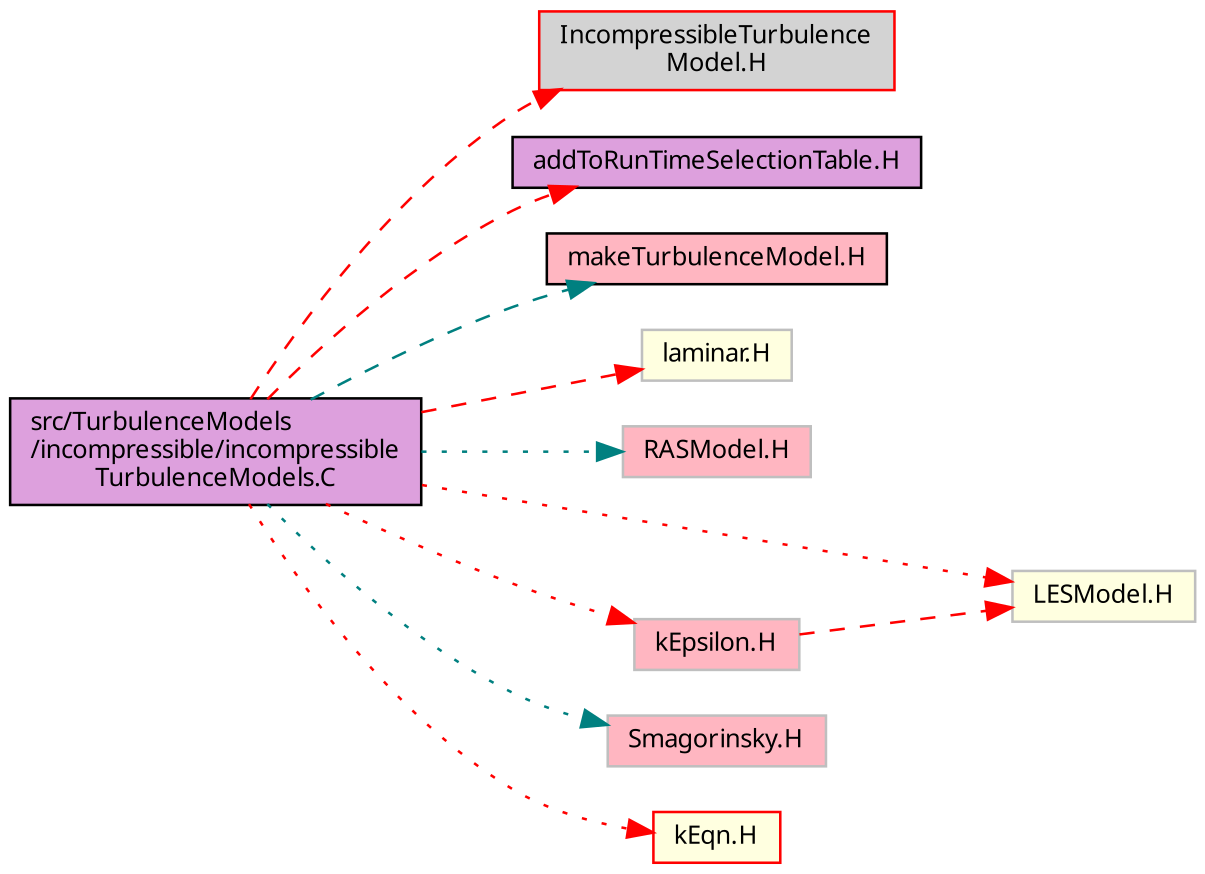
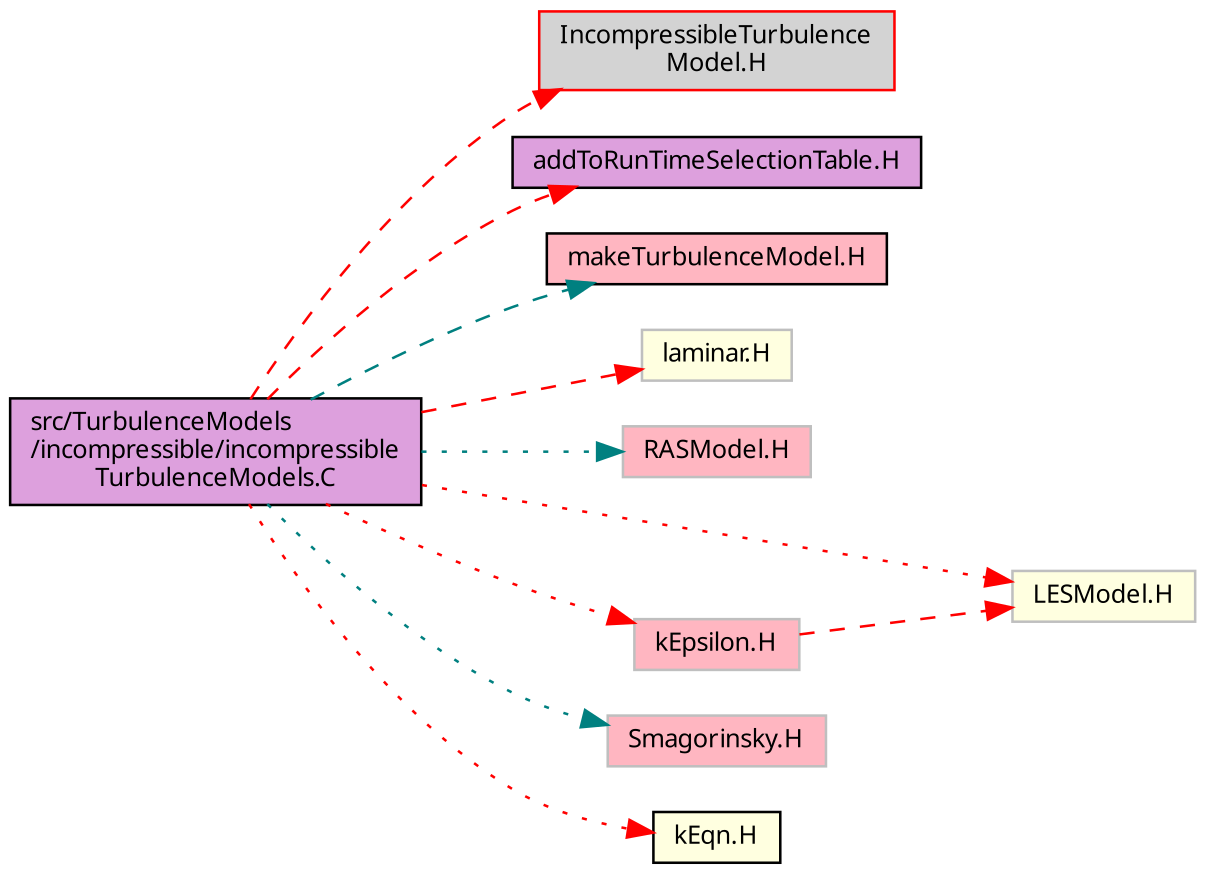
(717, 837) -> (717, 837)
